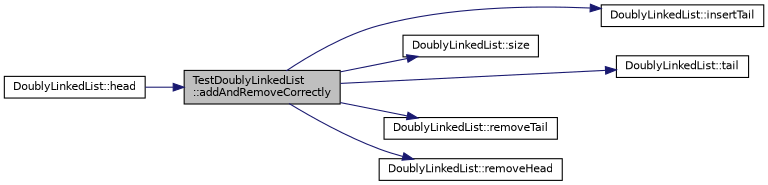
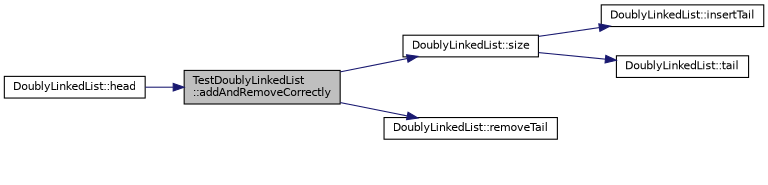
(432, 15) -> (569, 32)
(473, 77) -> (572, 56)
(471, 170) -> none
